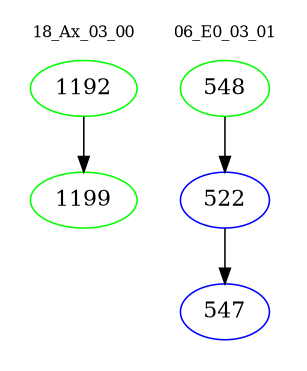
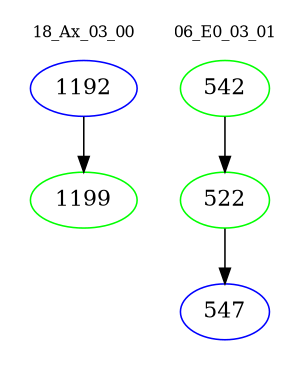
(84, 88) -> (84, 88)
(225, 88) -> (225, 88)
(225, 200) -> (225, 200)
